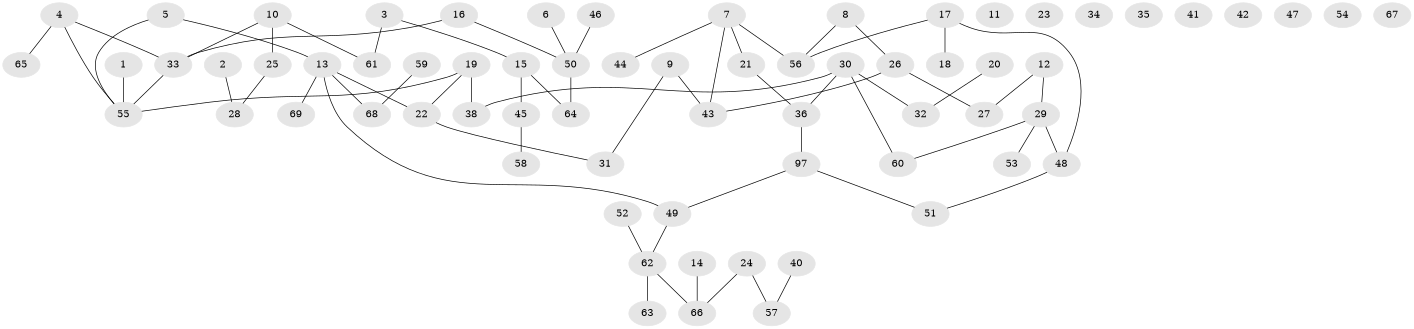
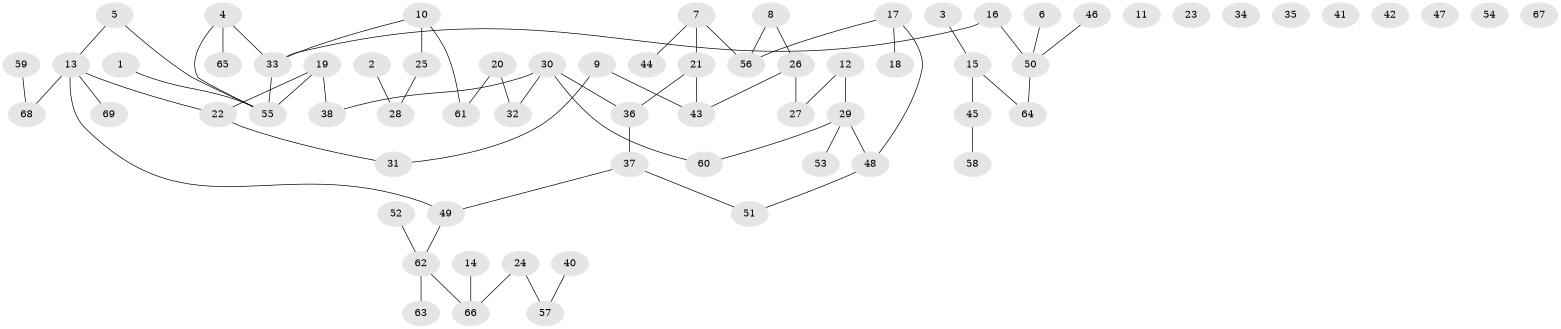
(378, 40) -> (477, 92)
(718, 65) -> (696, 90)
(801, 164) -> (630, 164)
